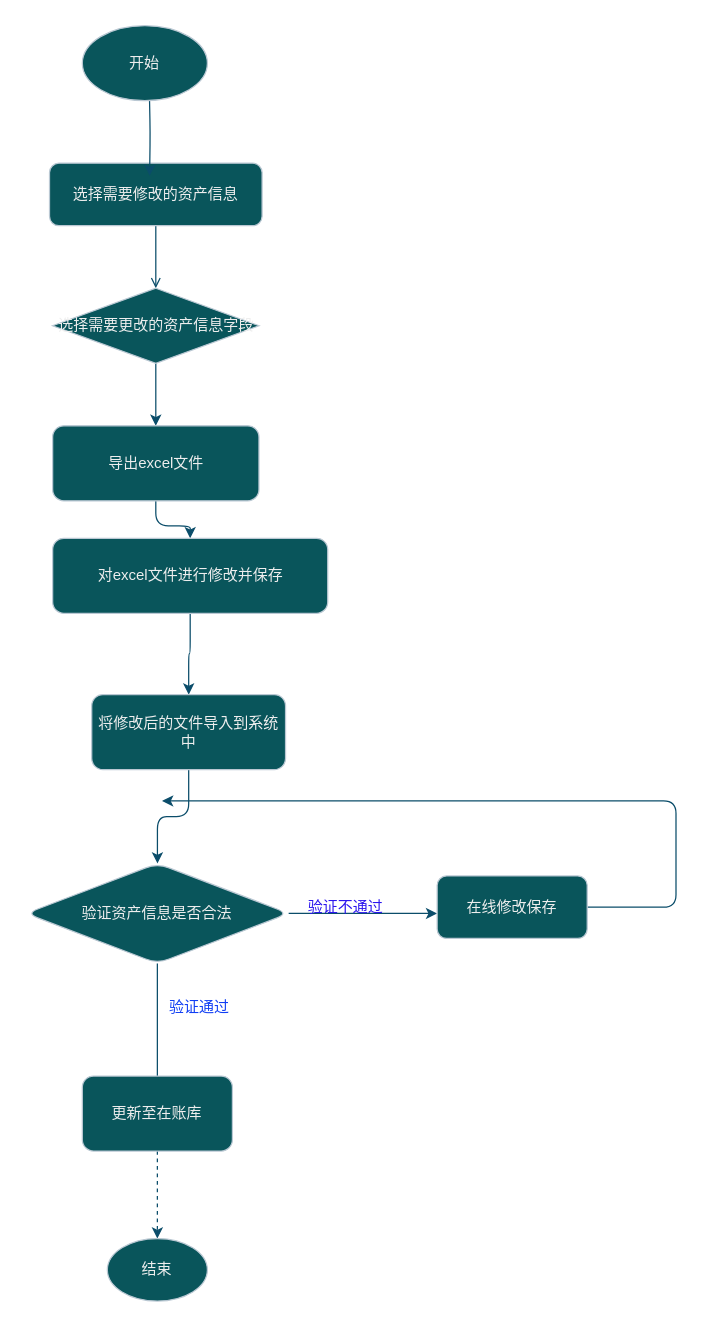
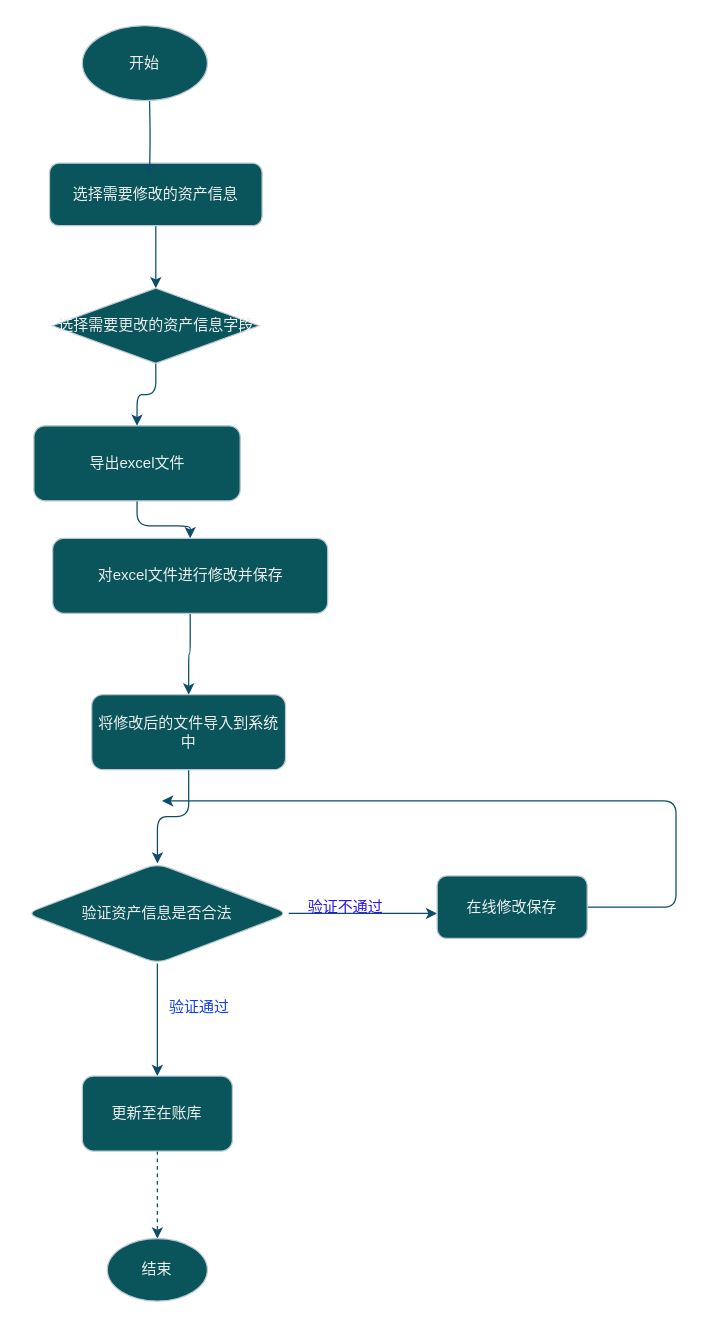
(156, 280) -> (156, 278)
(156, 463) -> (137, 463)
(157, 1069) -> (157, 1066)
